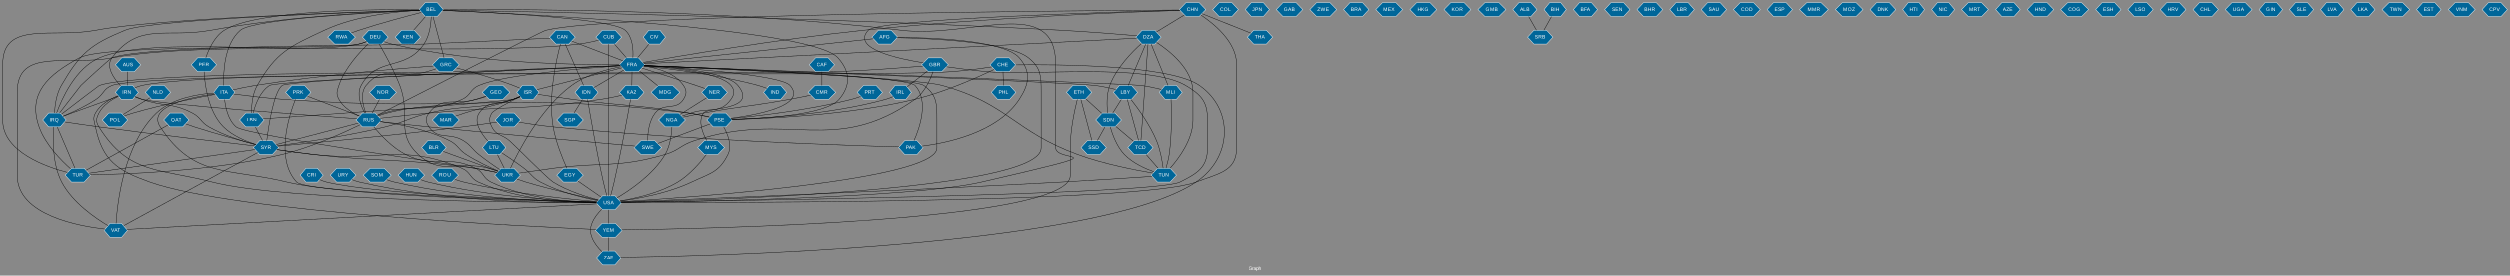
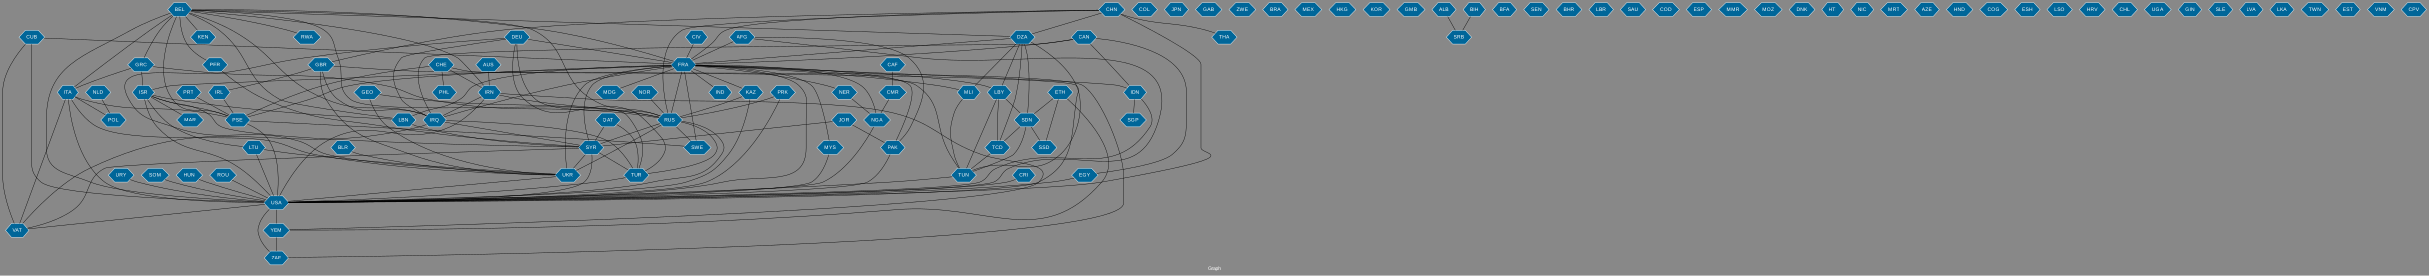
(197, 116) -> none
none -> (458, 194)
none -> (596, 197)
